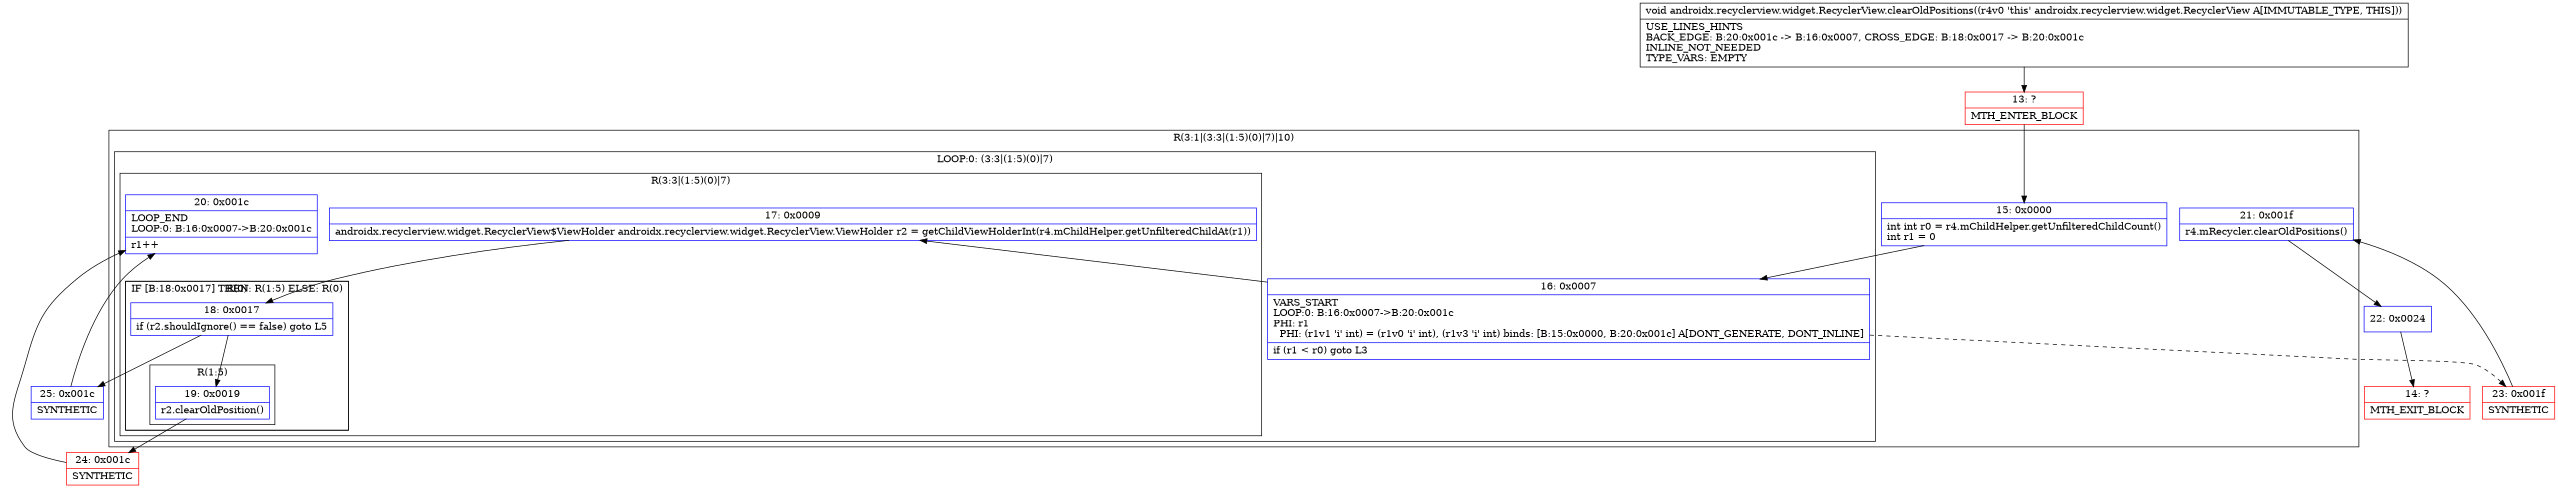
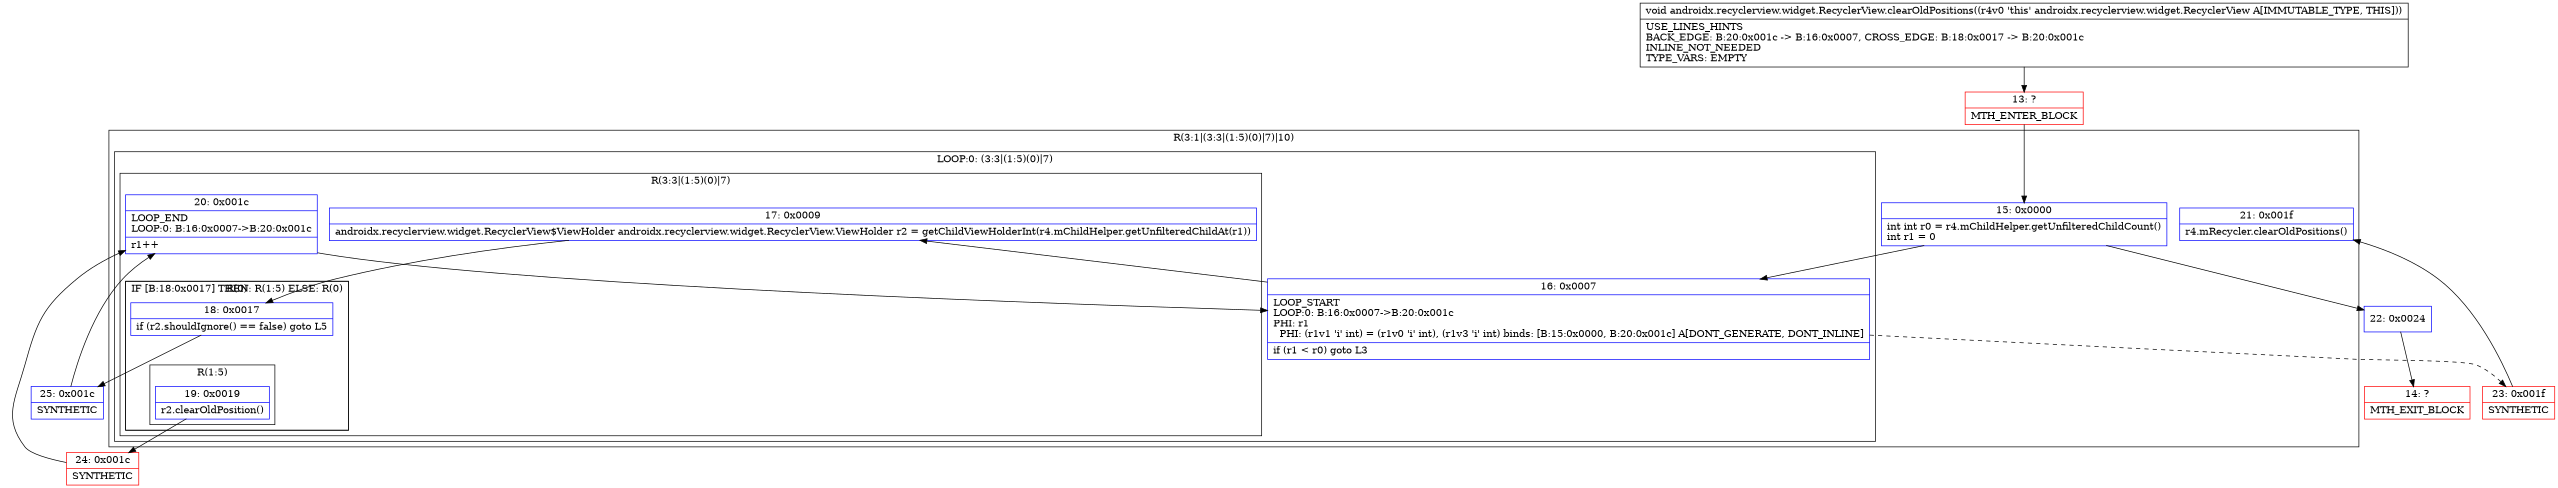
(2332, 271) -> (2232, 277)
none -> (788, 292)
(1306, 303) -> (1306, 303)
(223, 357) -> none
